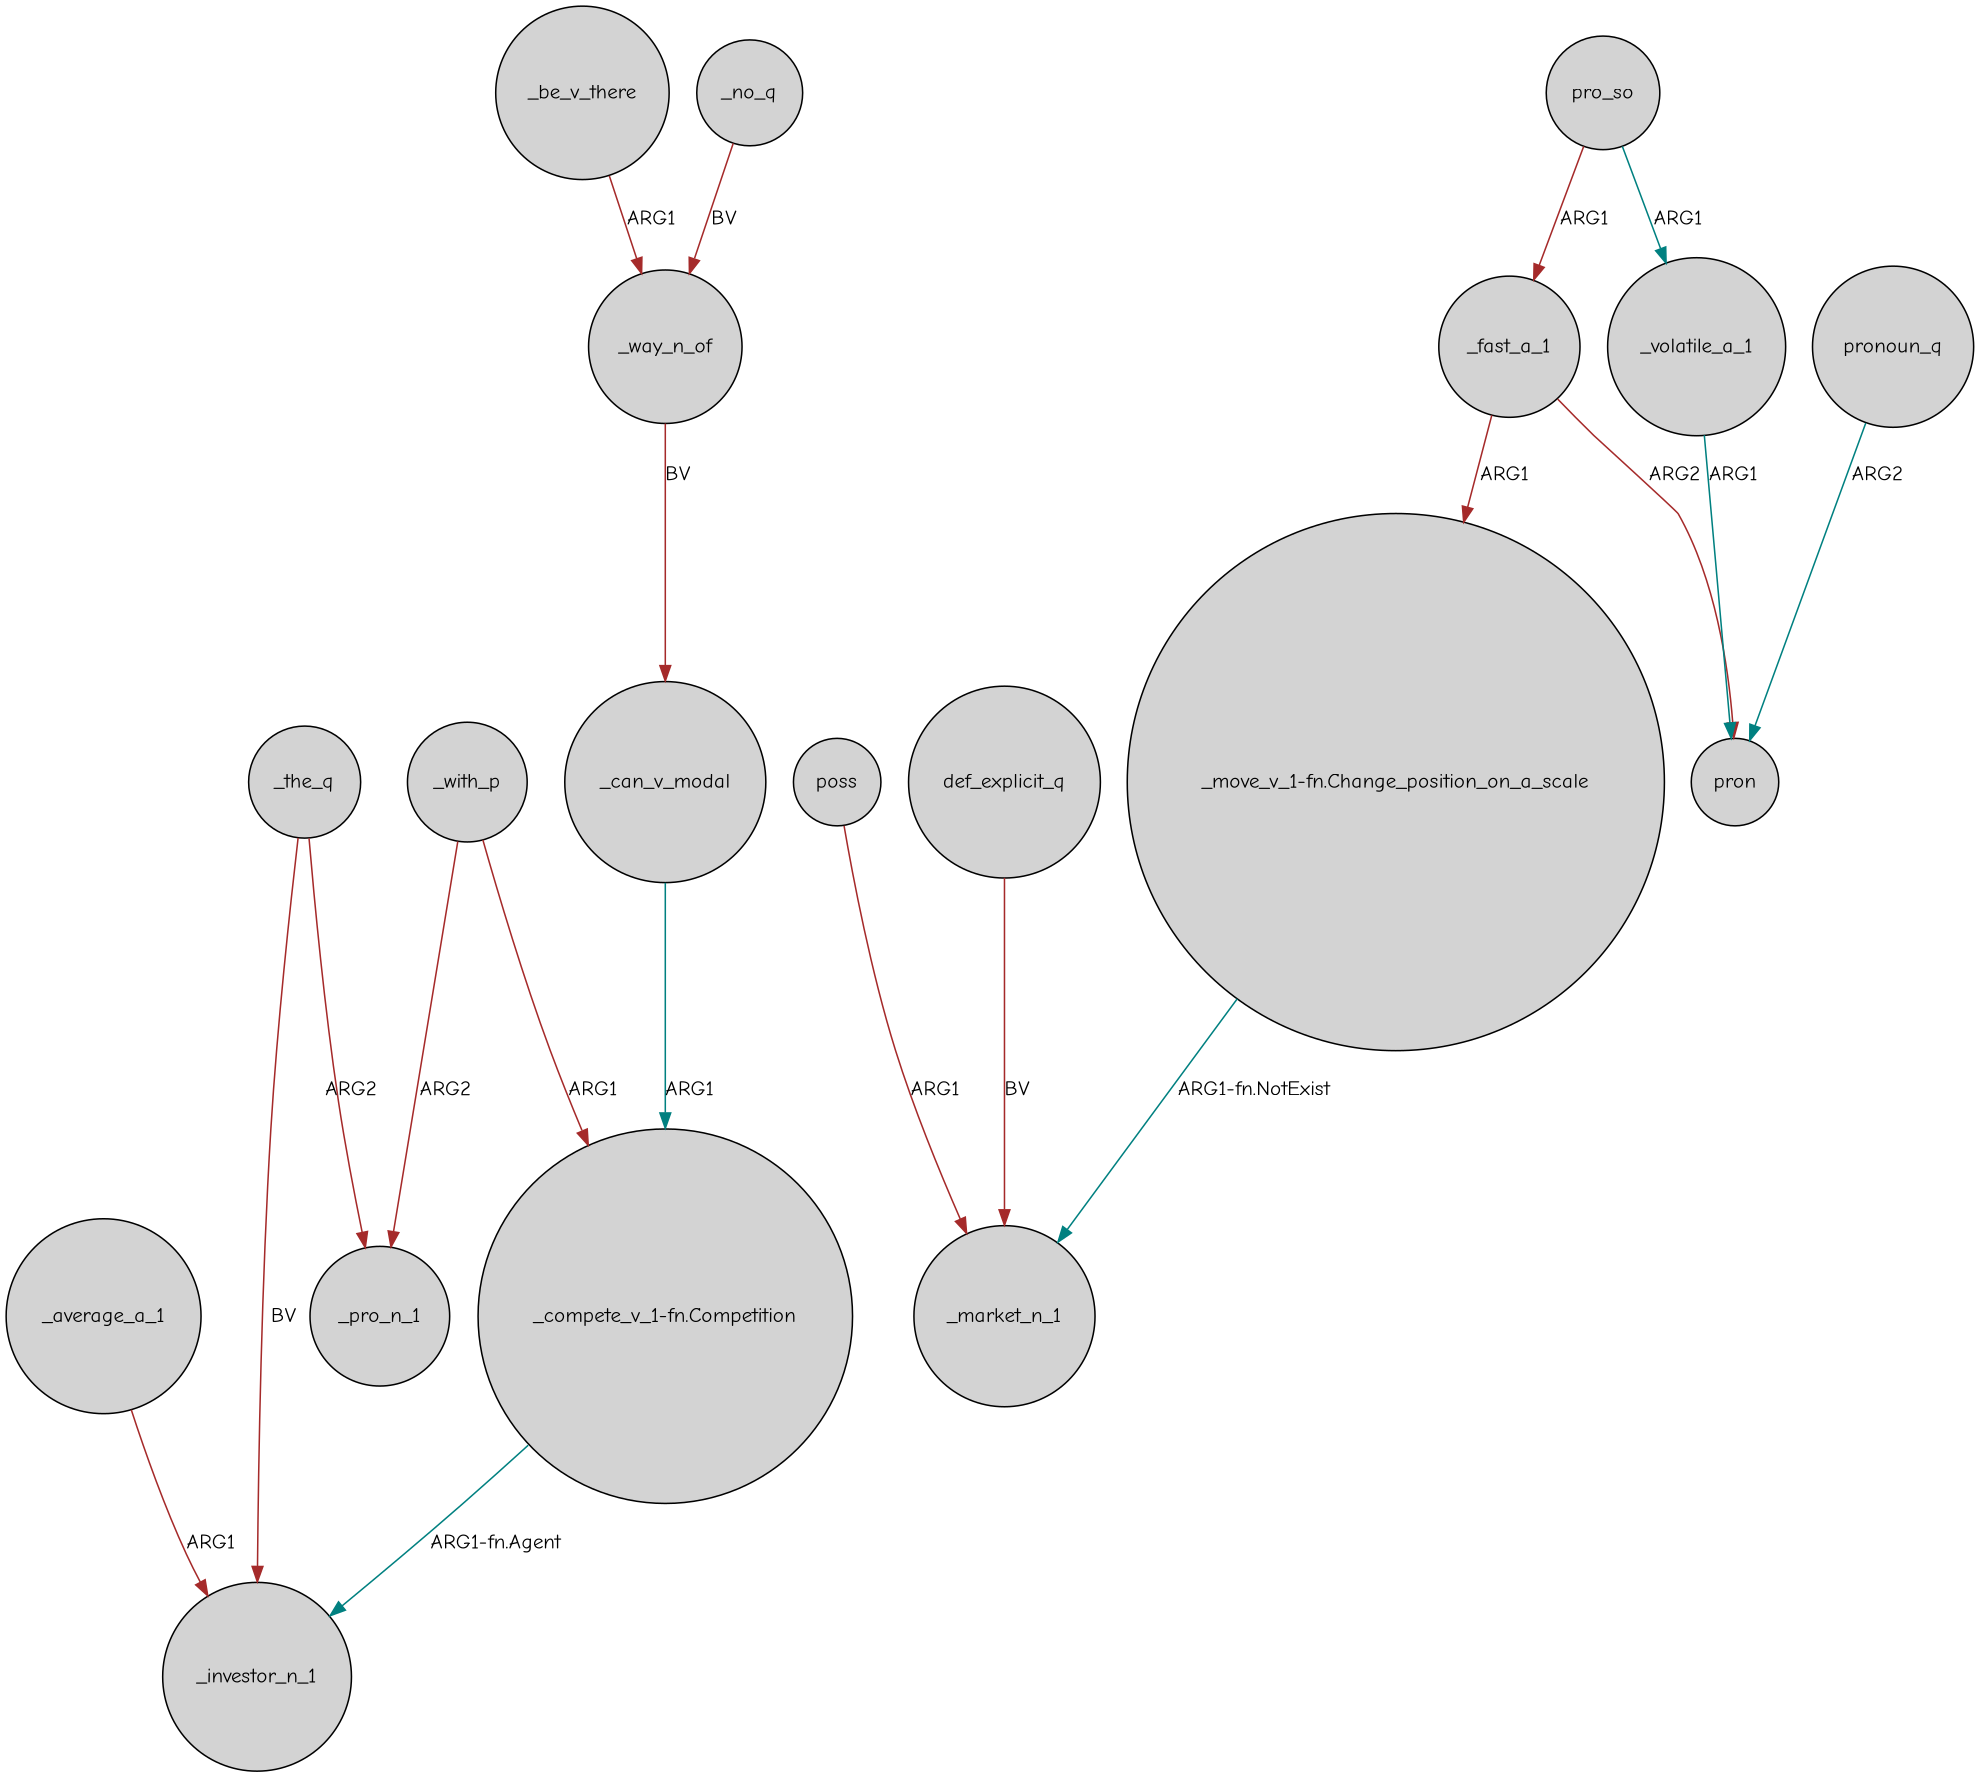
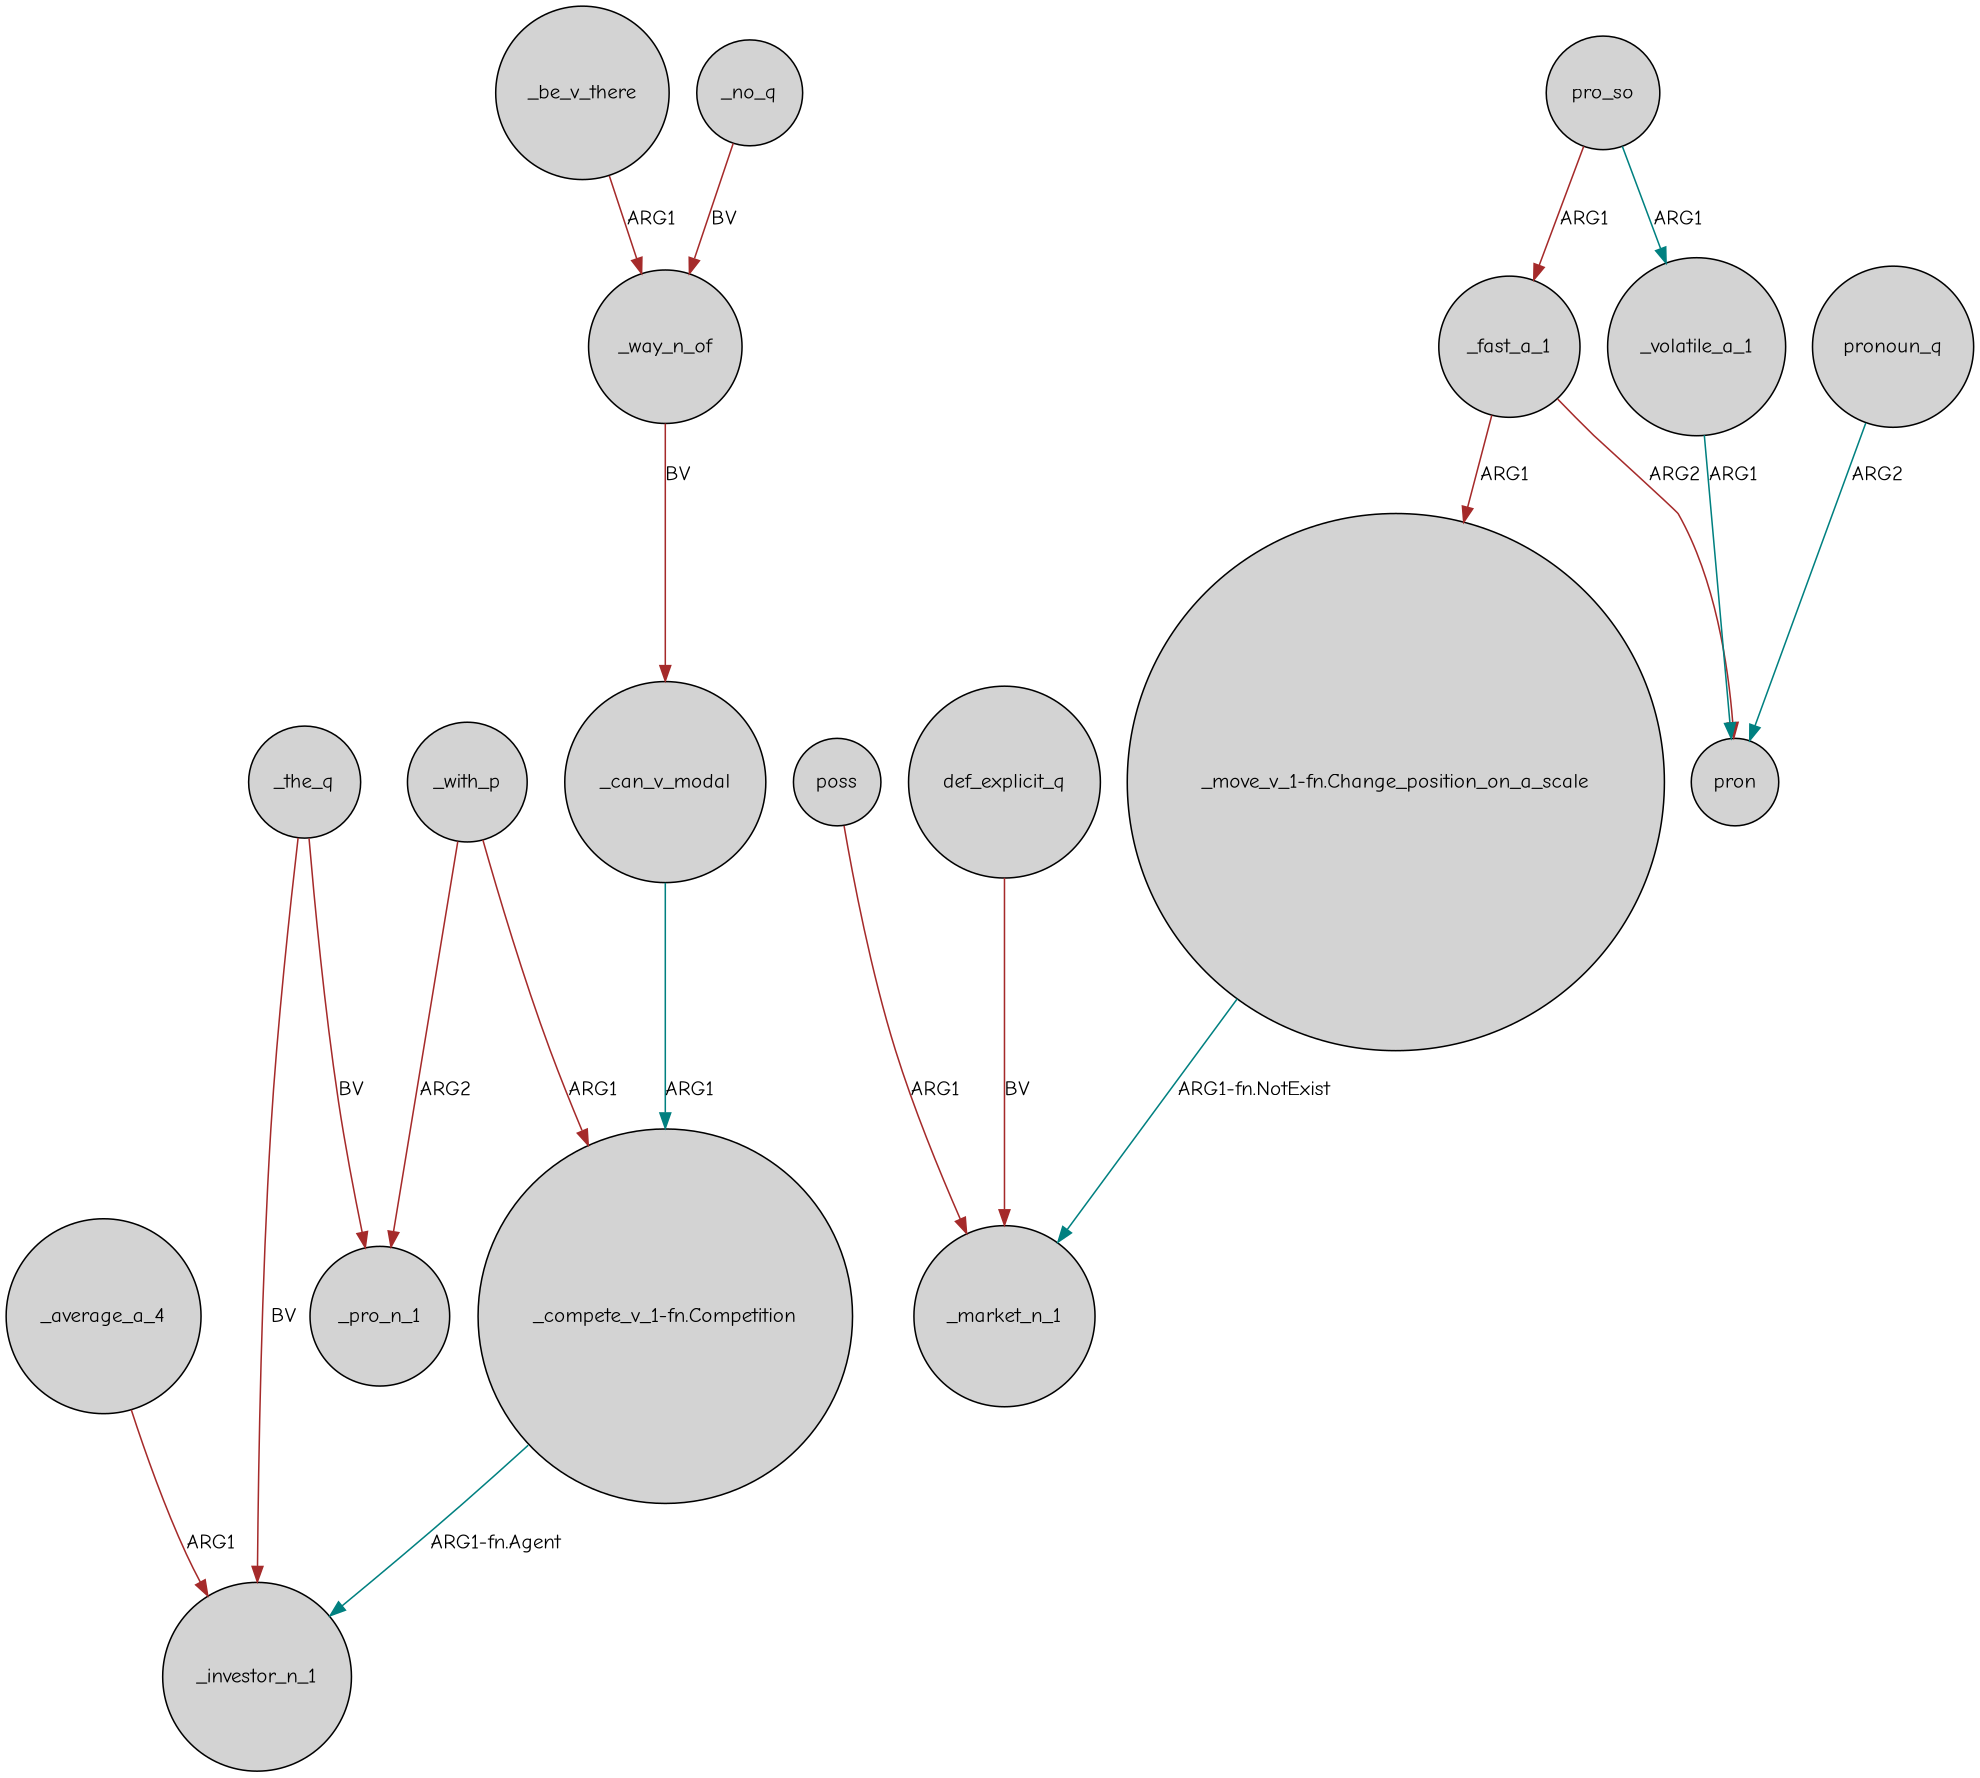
(351, 1090) -> (351, 1090)
(104, 1316) -> (104, 1316)
